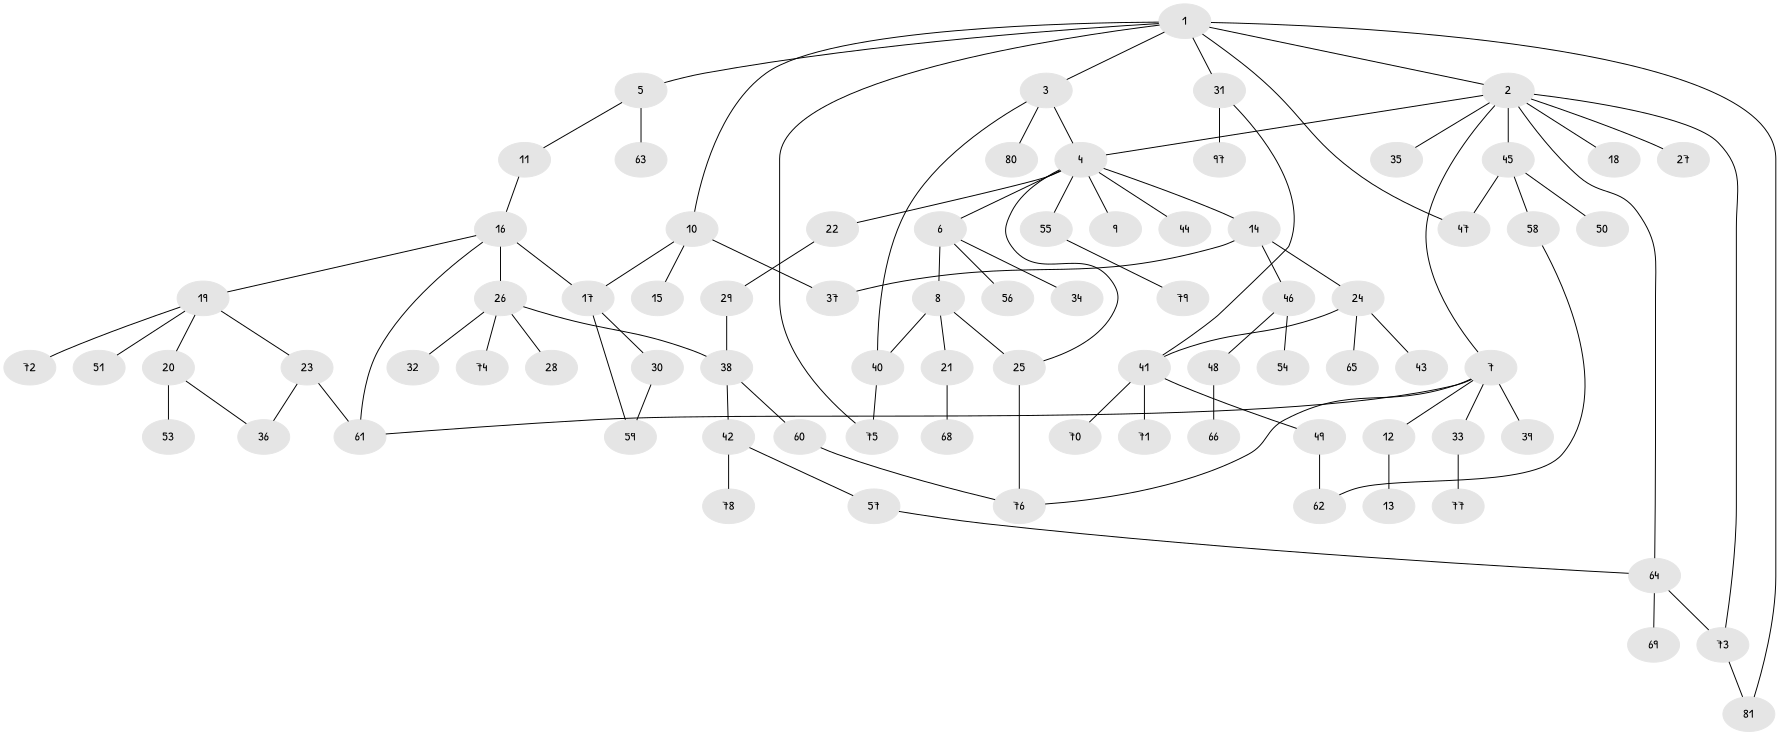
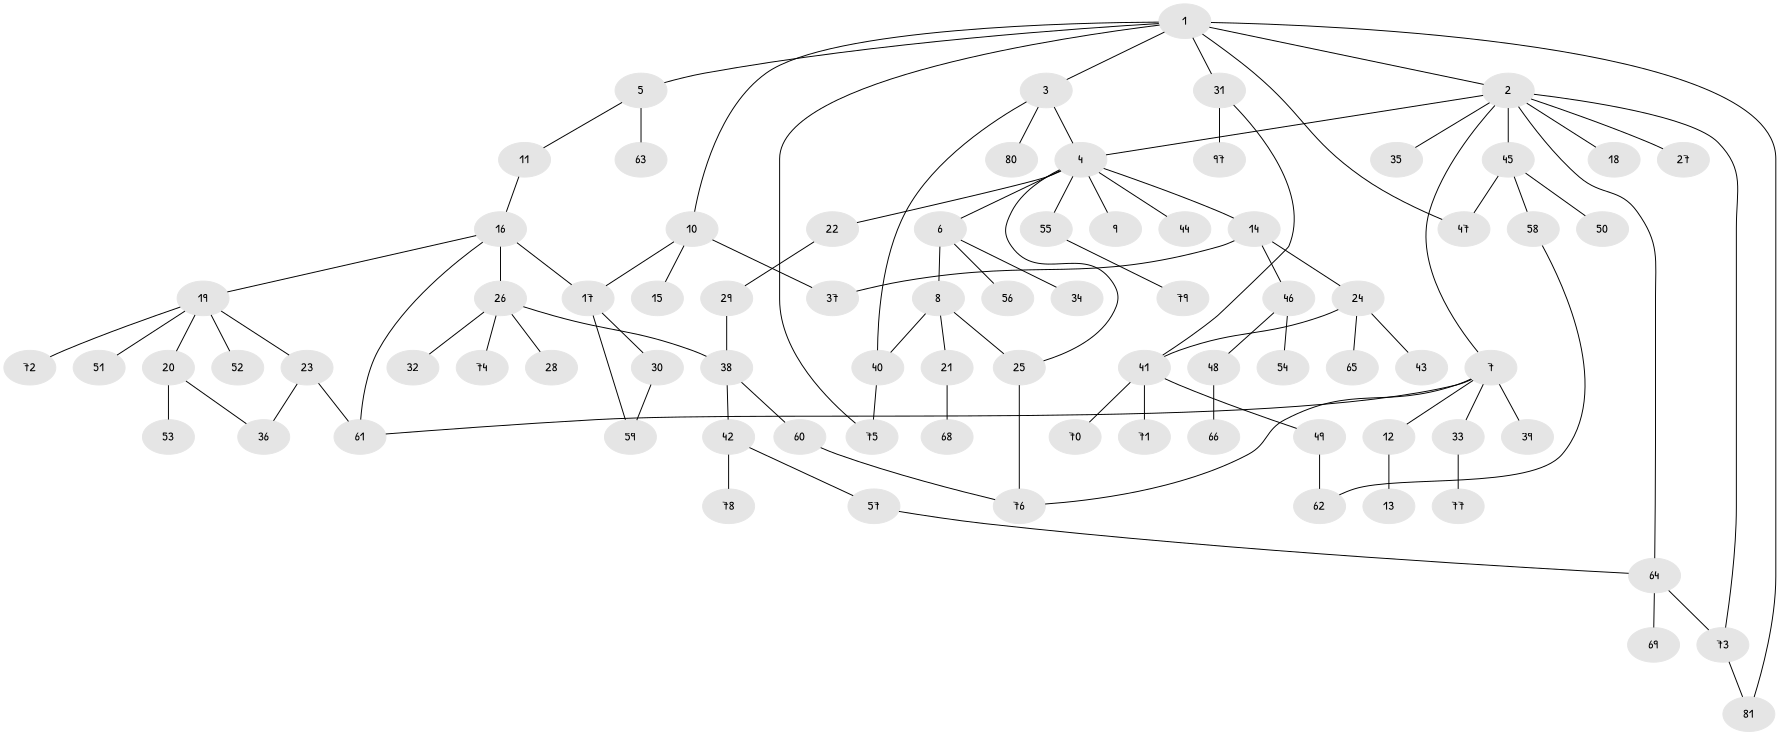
none -> (238, 368)
